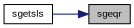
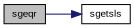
(65, 14) -> (58, 14)
